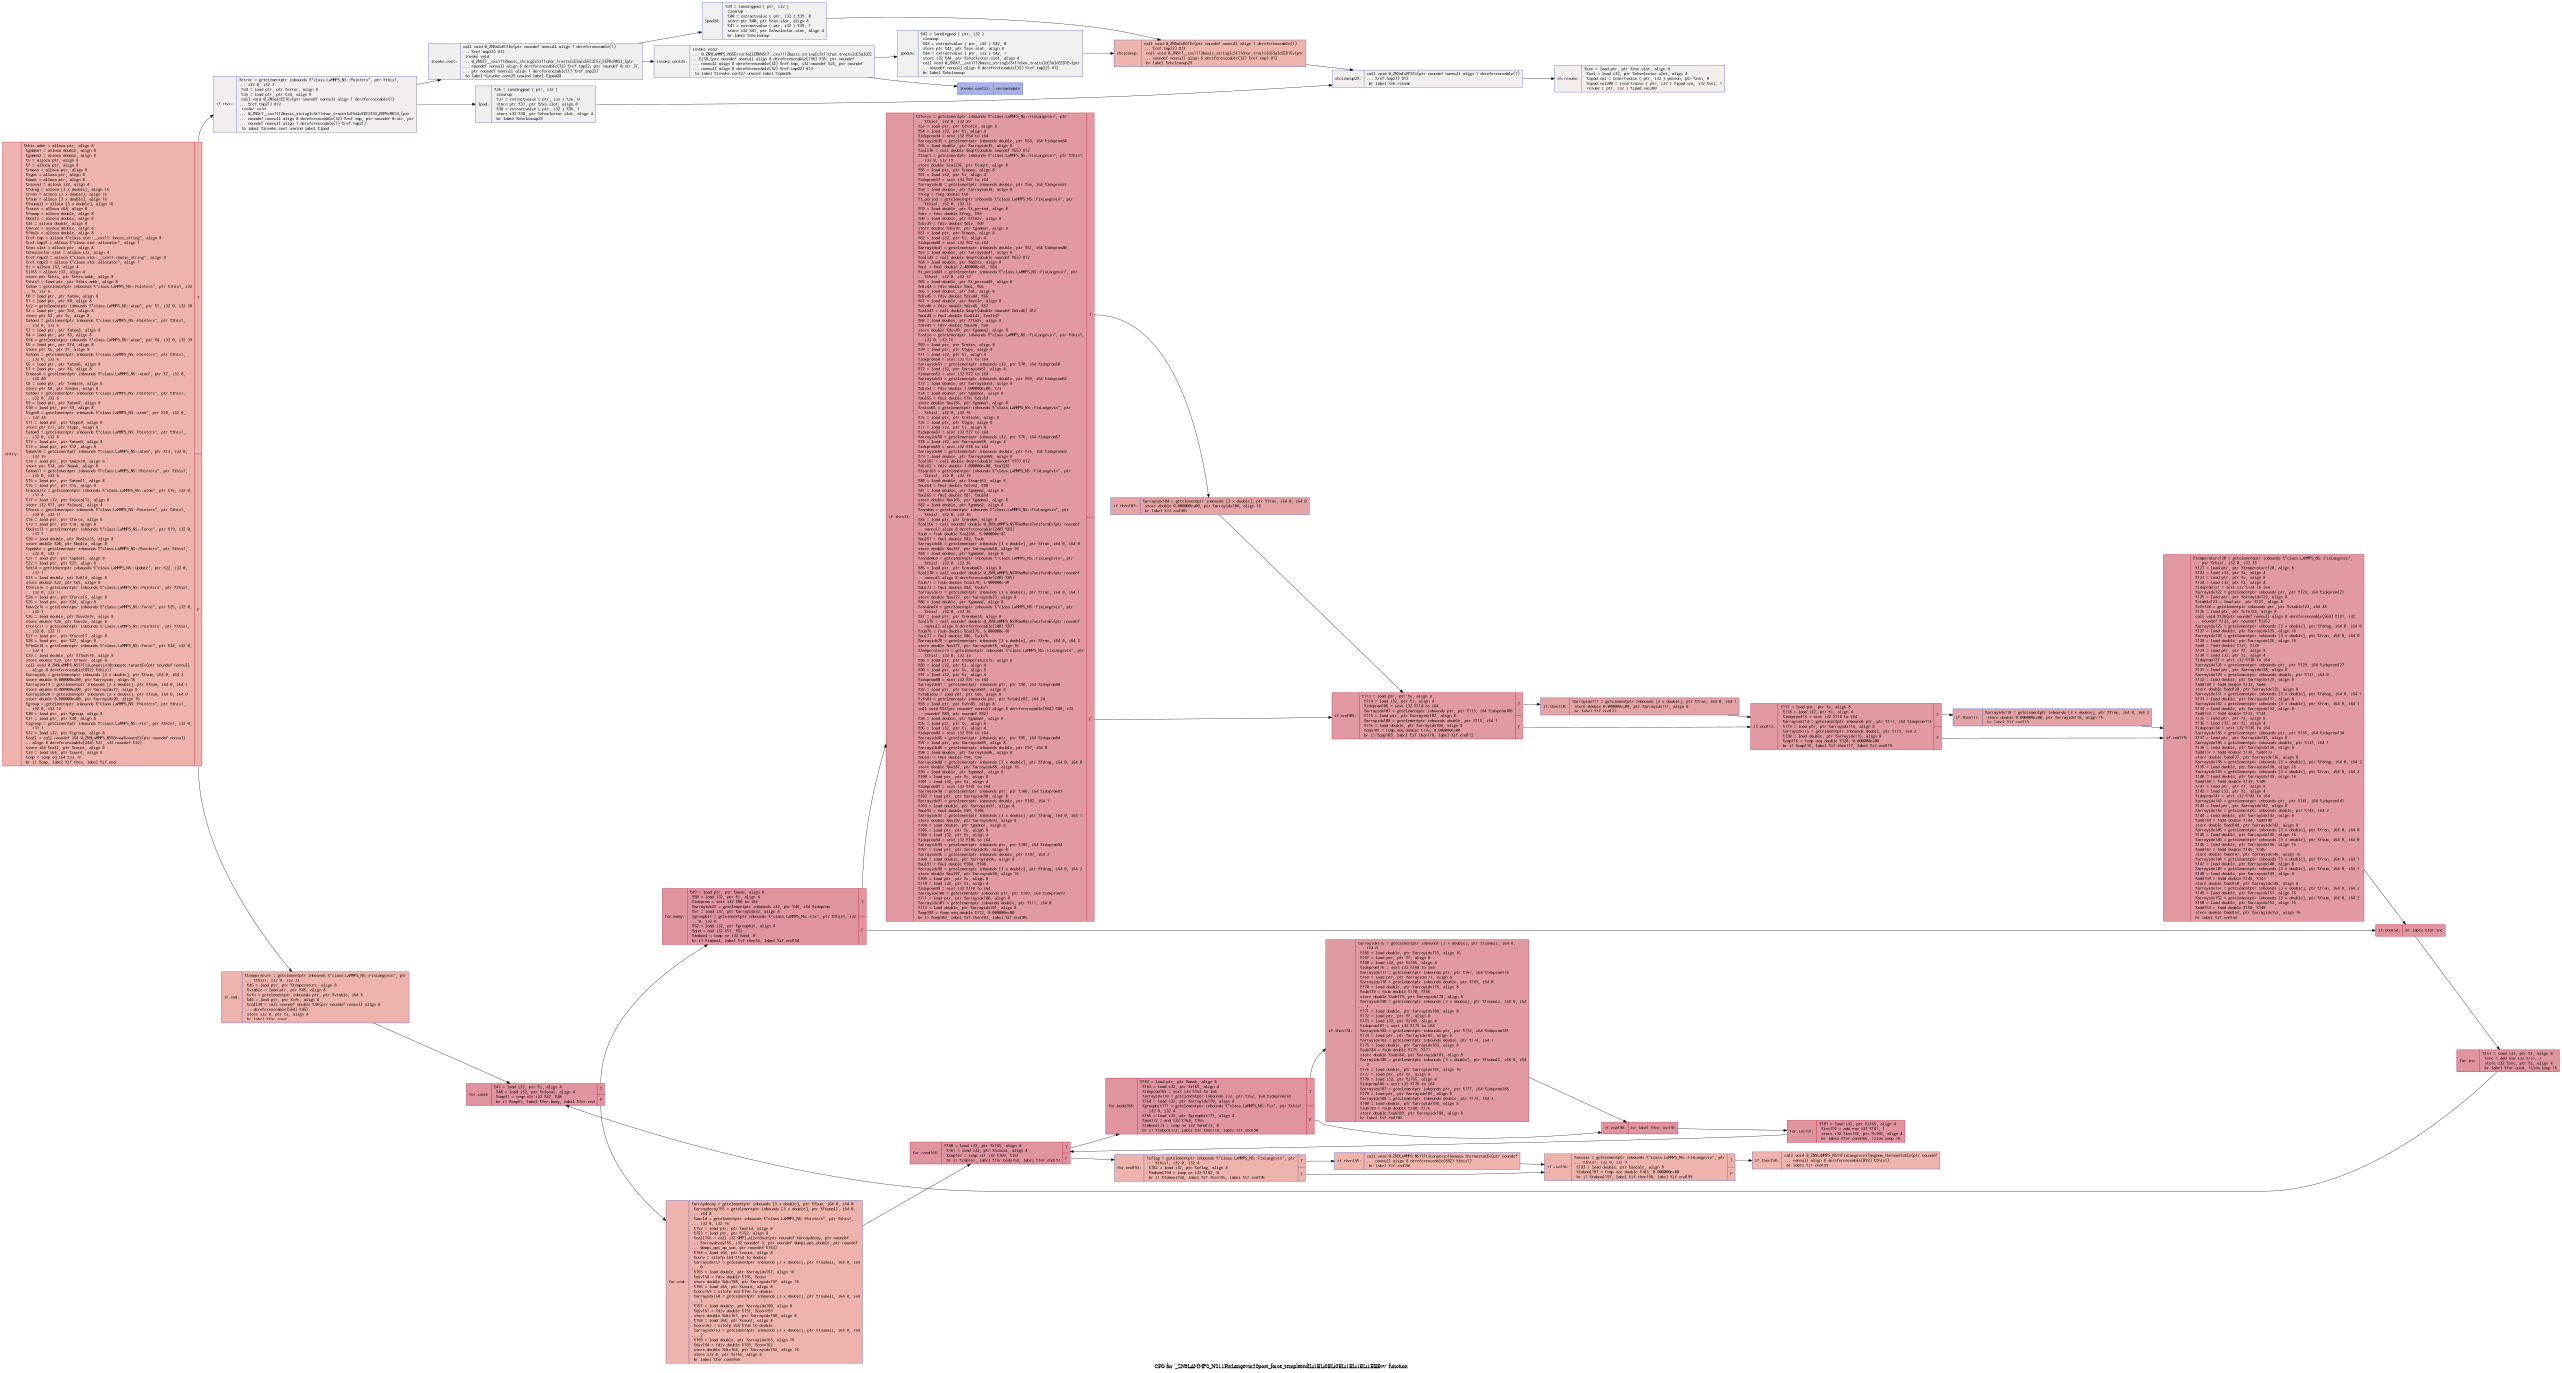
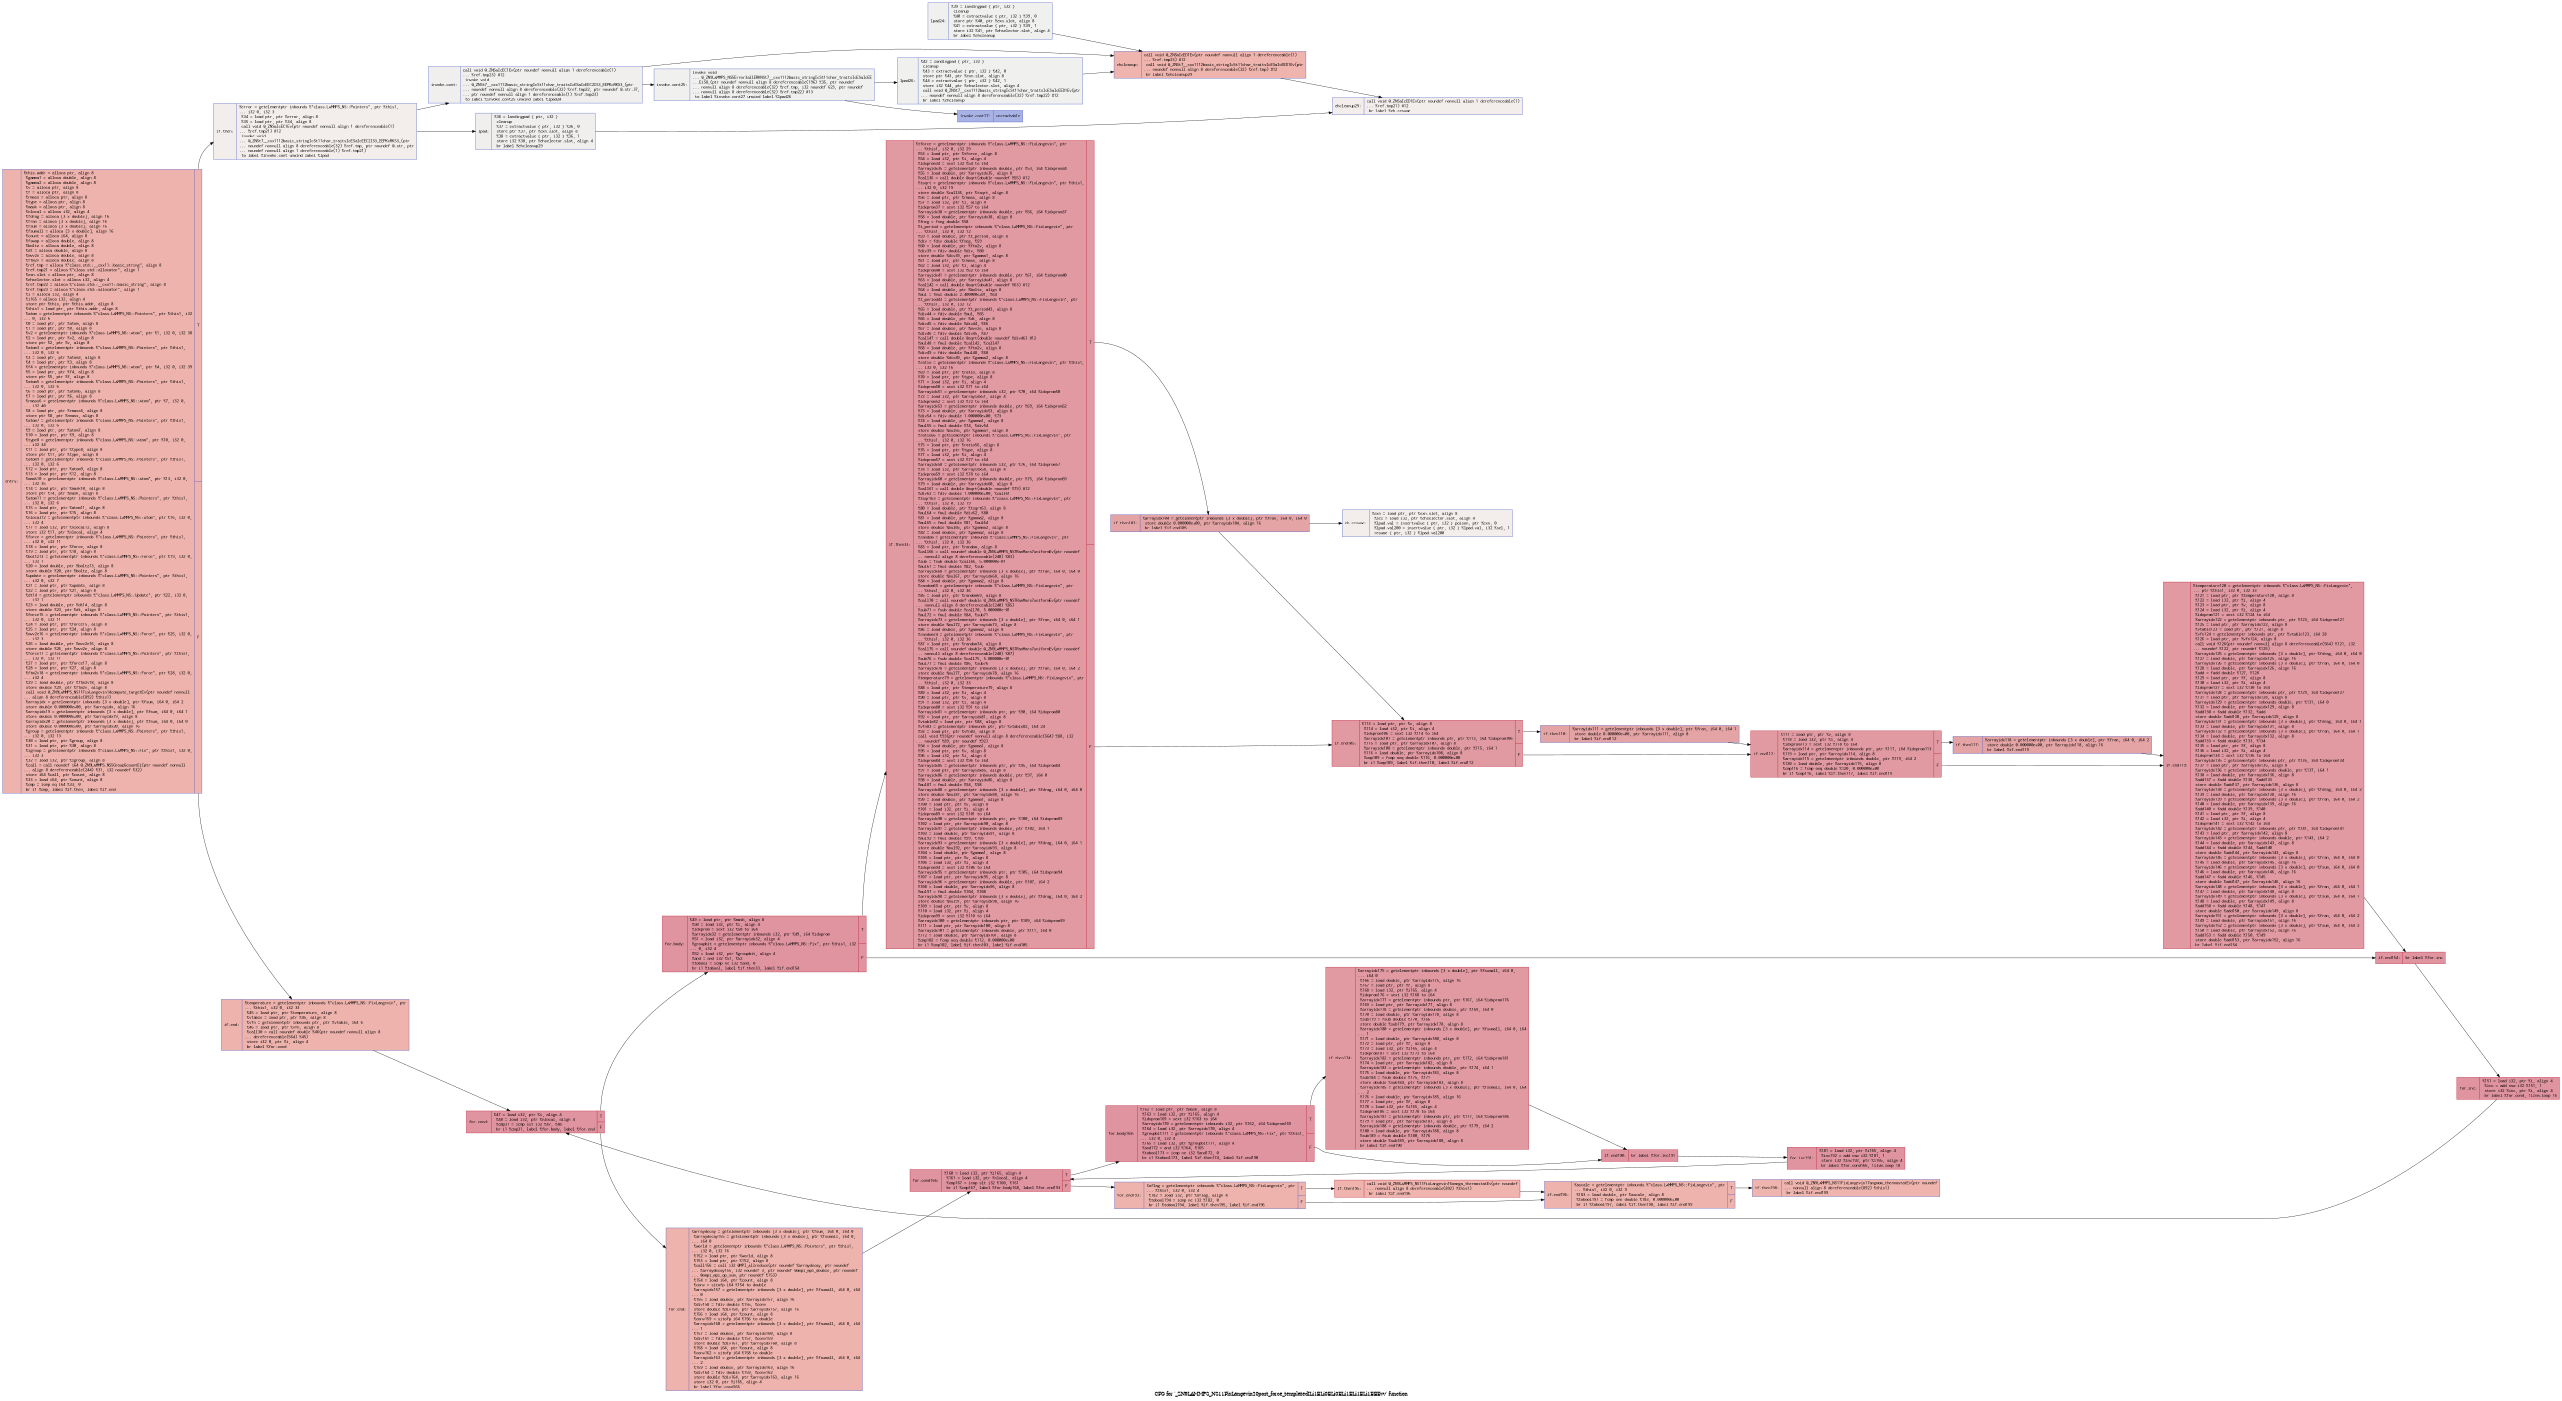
(669, 38) -> (876, 49)
(1537, 79) -> (1324, 523)
(102, 454) -> (102, 481)
(1427, 1161) -> (1427, 1189)
